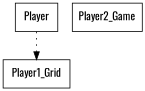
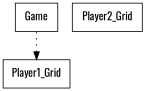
(37, 17) -> (37, 17)
(107, 17) -> (107, 17)
